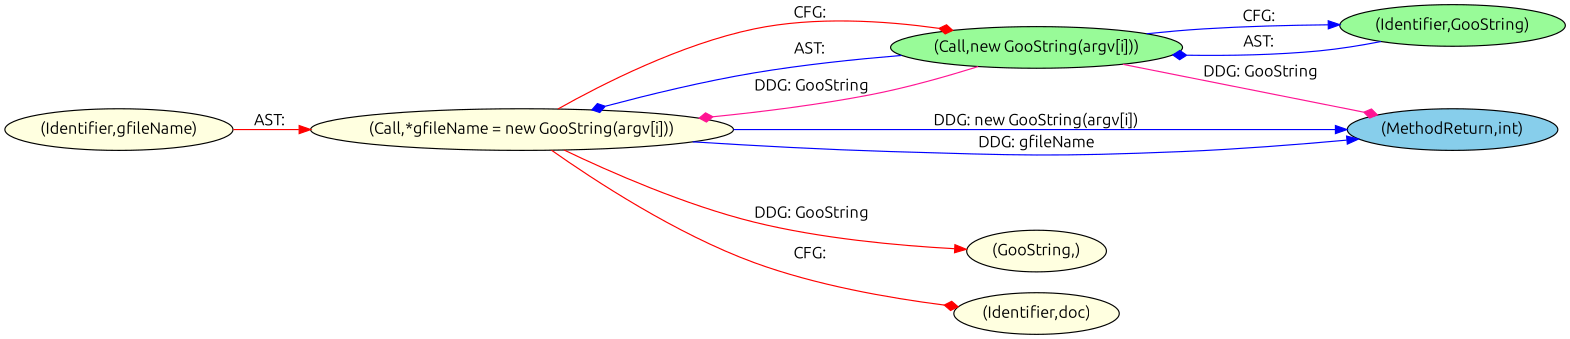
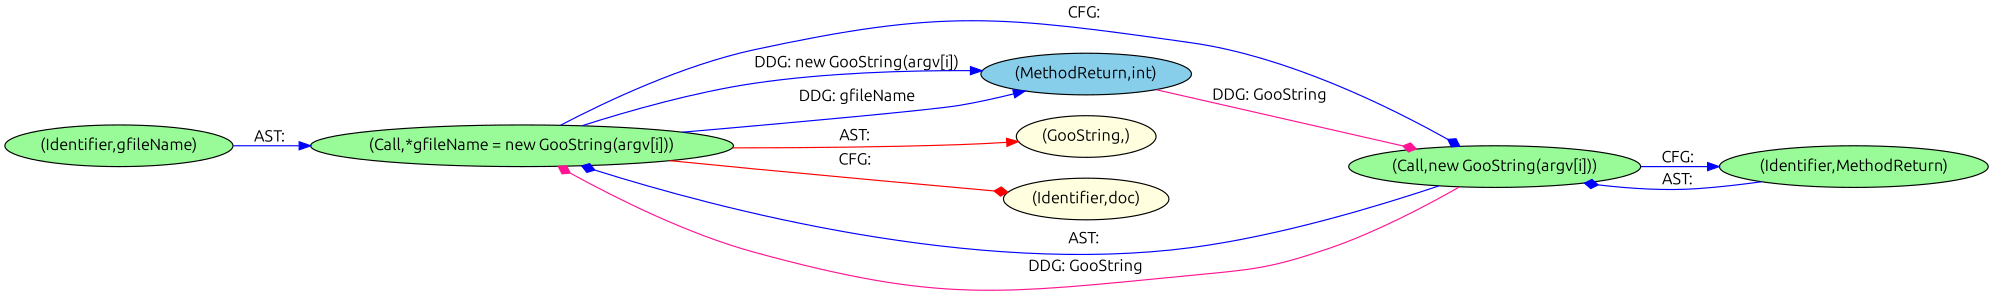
(1453, 25) -> (1854, 167)
(741, 32) -> (1006, 22)
(1243, 88) -> (1280, 118)
(119, 130) -> (119, 146)
(266, 130) -> (266, 146)
(522, 130) -> (522, 146)
(812, 213) -> (857, 136)
